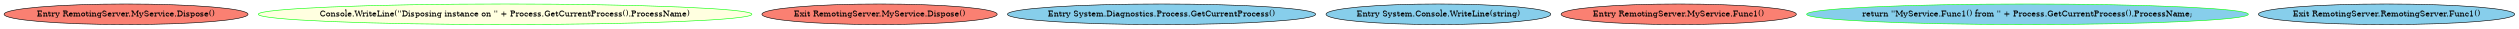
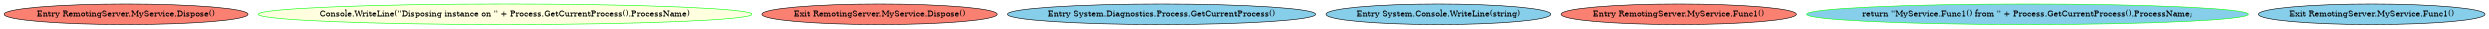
(2387, 14) -> (2372, 14)
